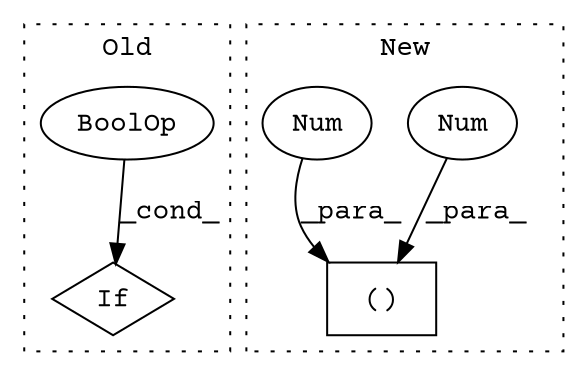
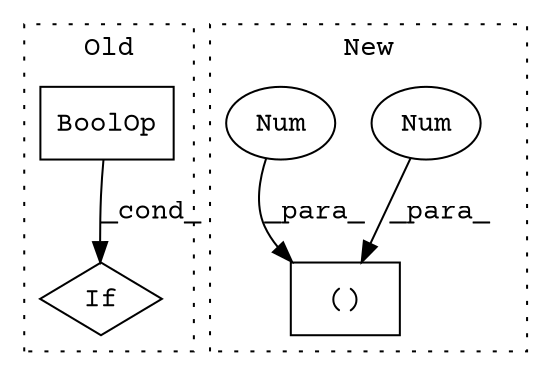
(127, 123) -> (107, 123)
